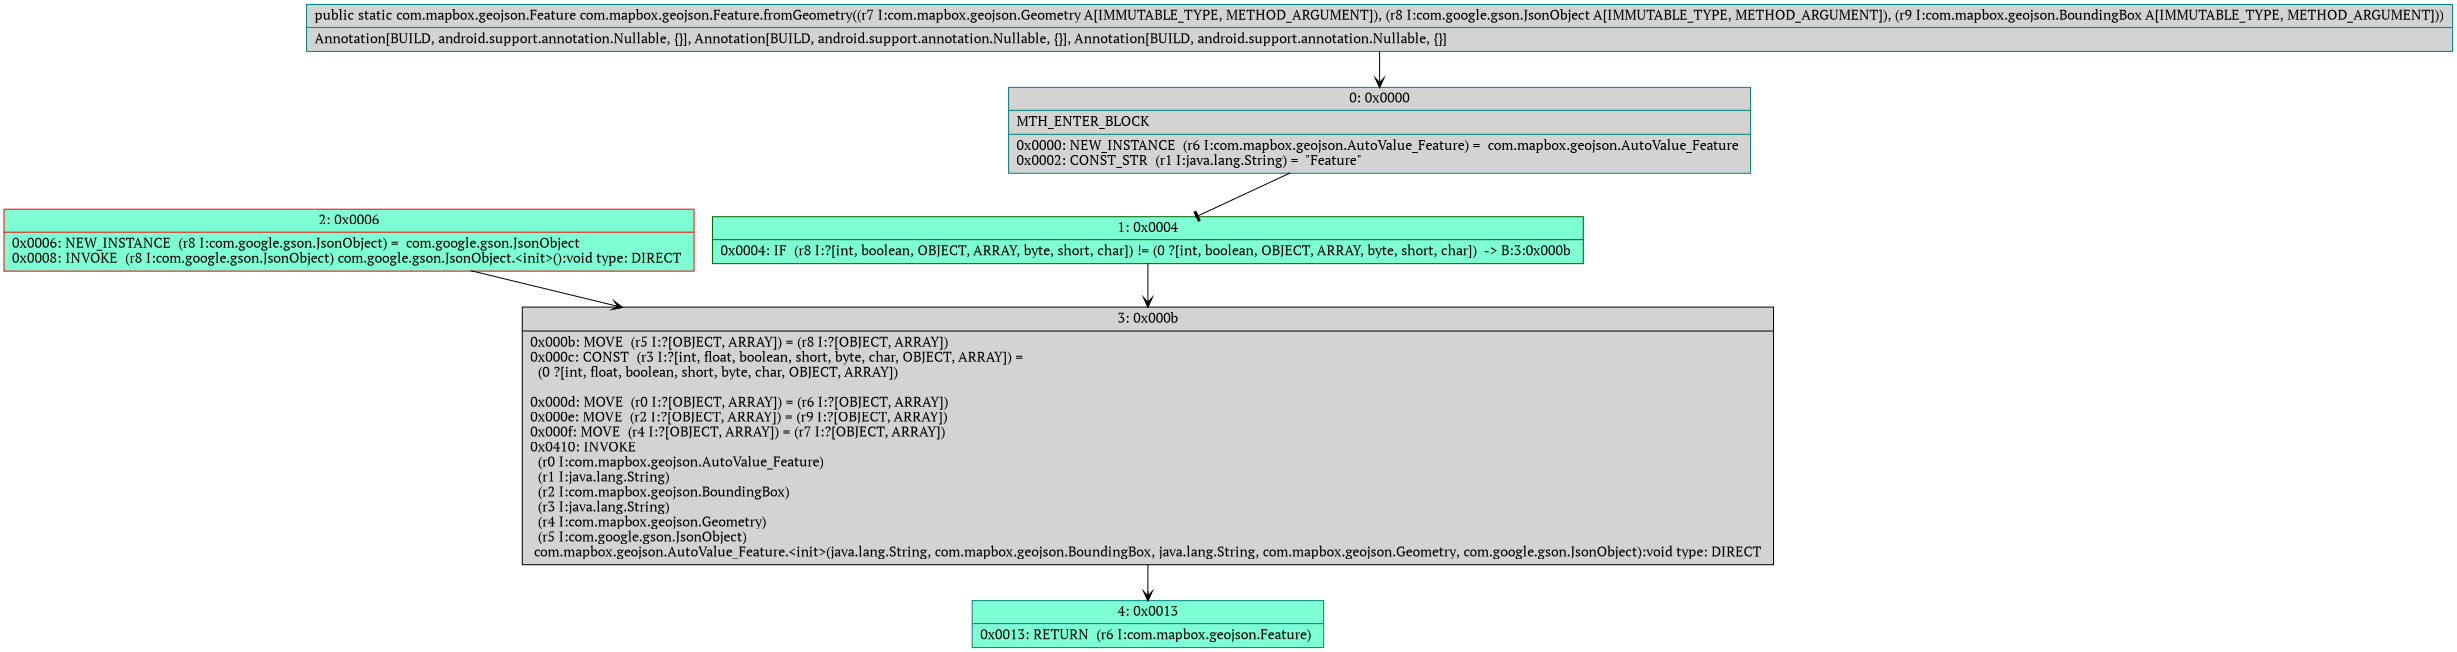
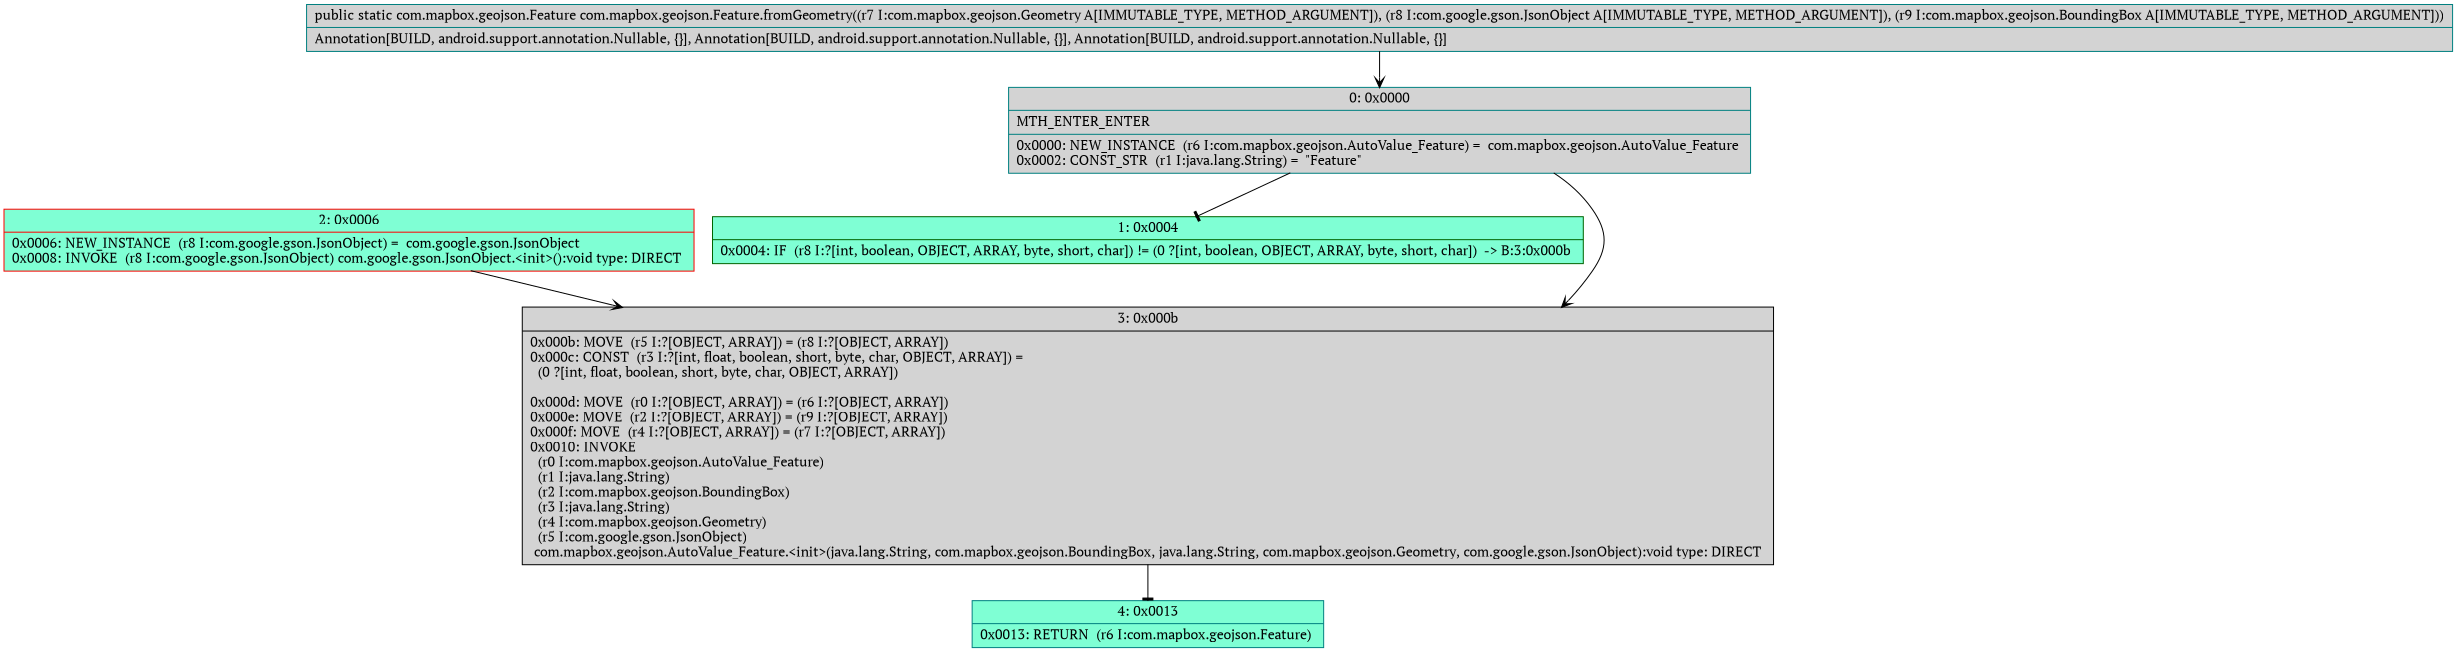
(1083, 122) -> (1083, 122)
(1148, 280) -> (1603, 232)
(587, 447) -> (587, 447)
(1148, 580) -> (1148, 580)
